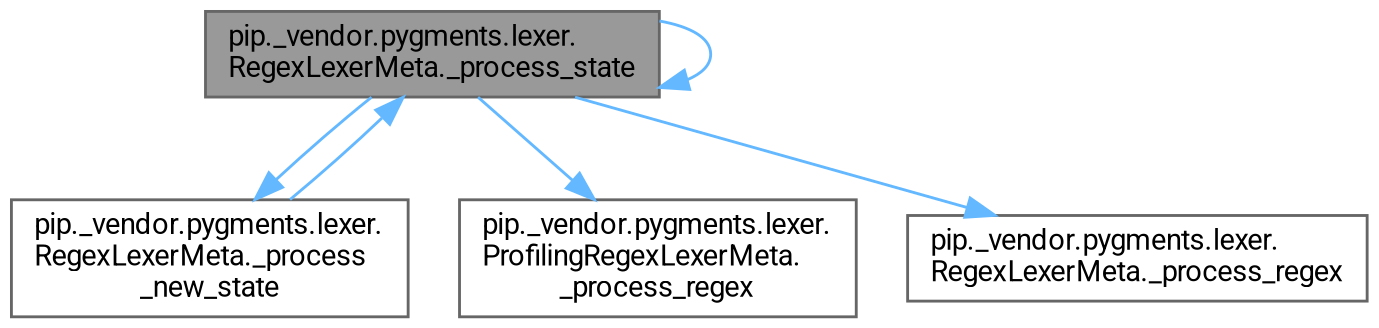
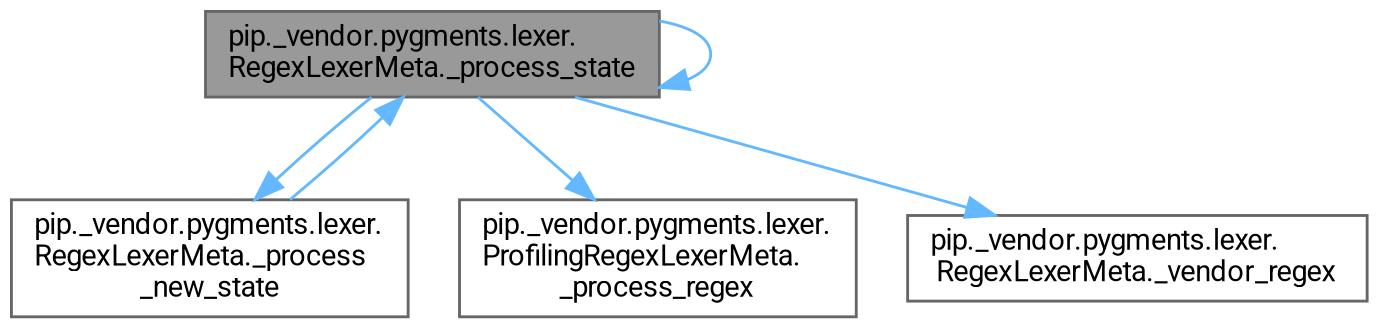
(1137, 258) -> (1137, 258)
